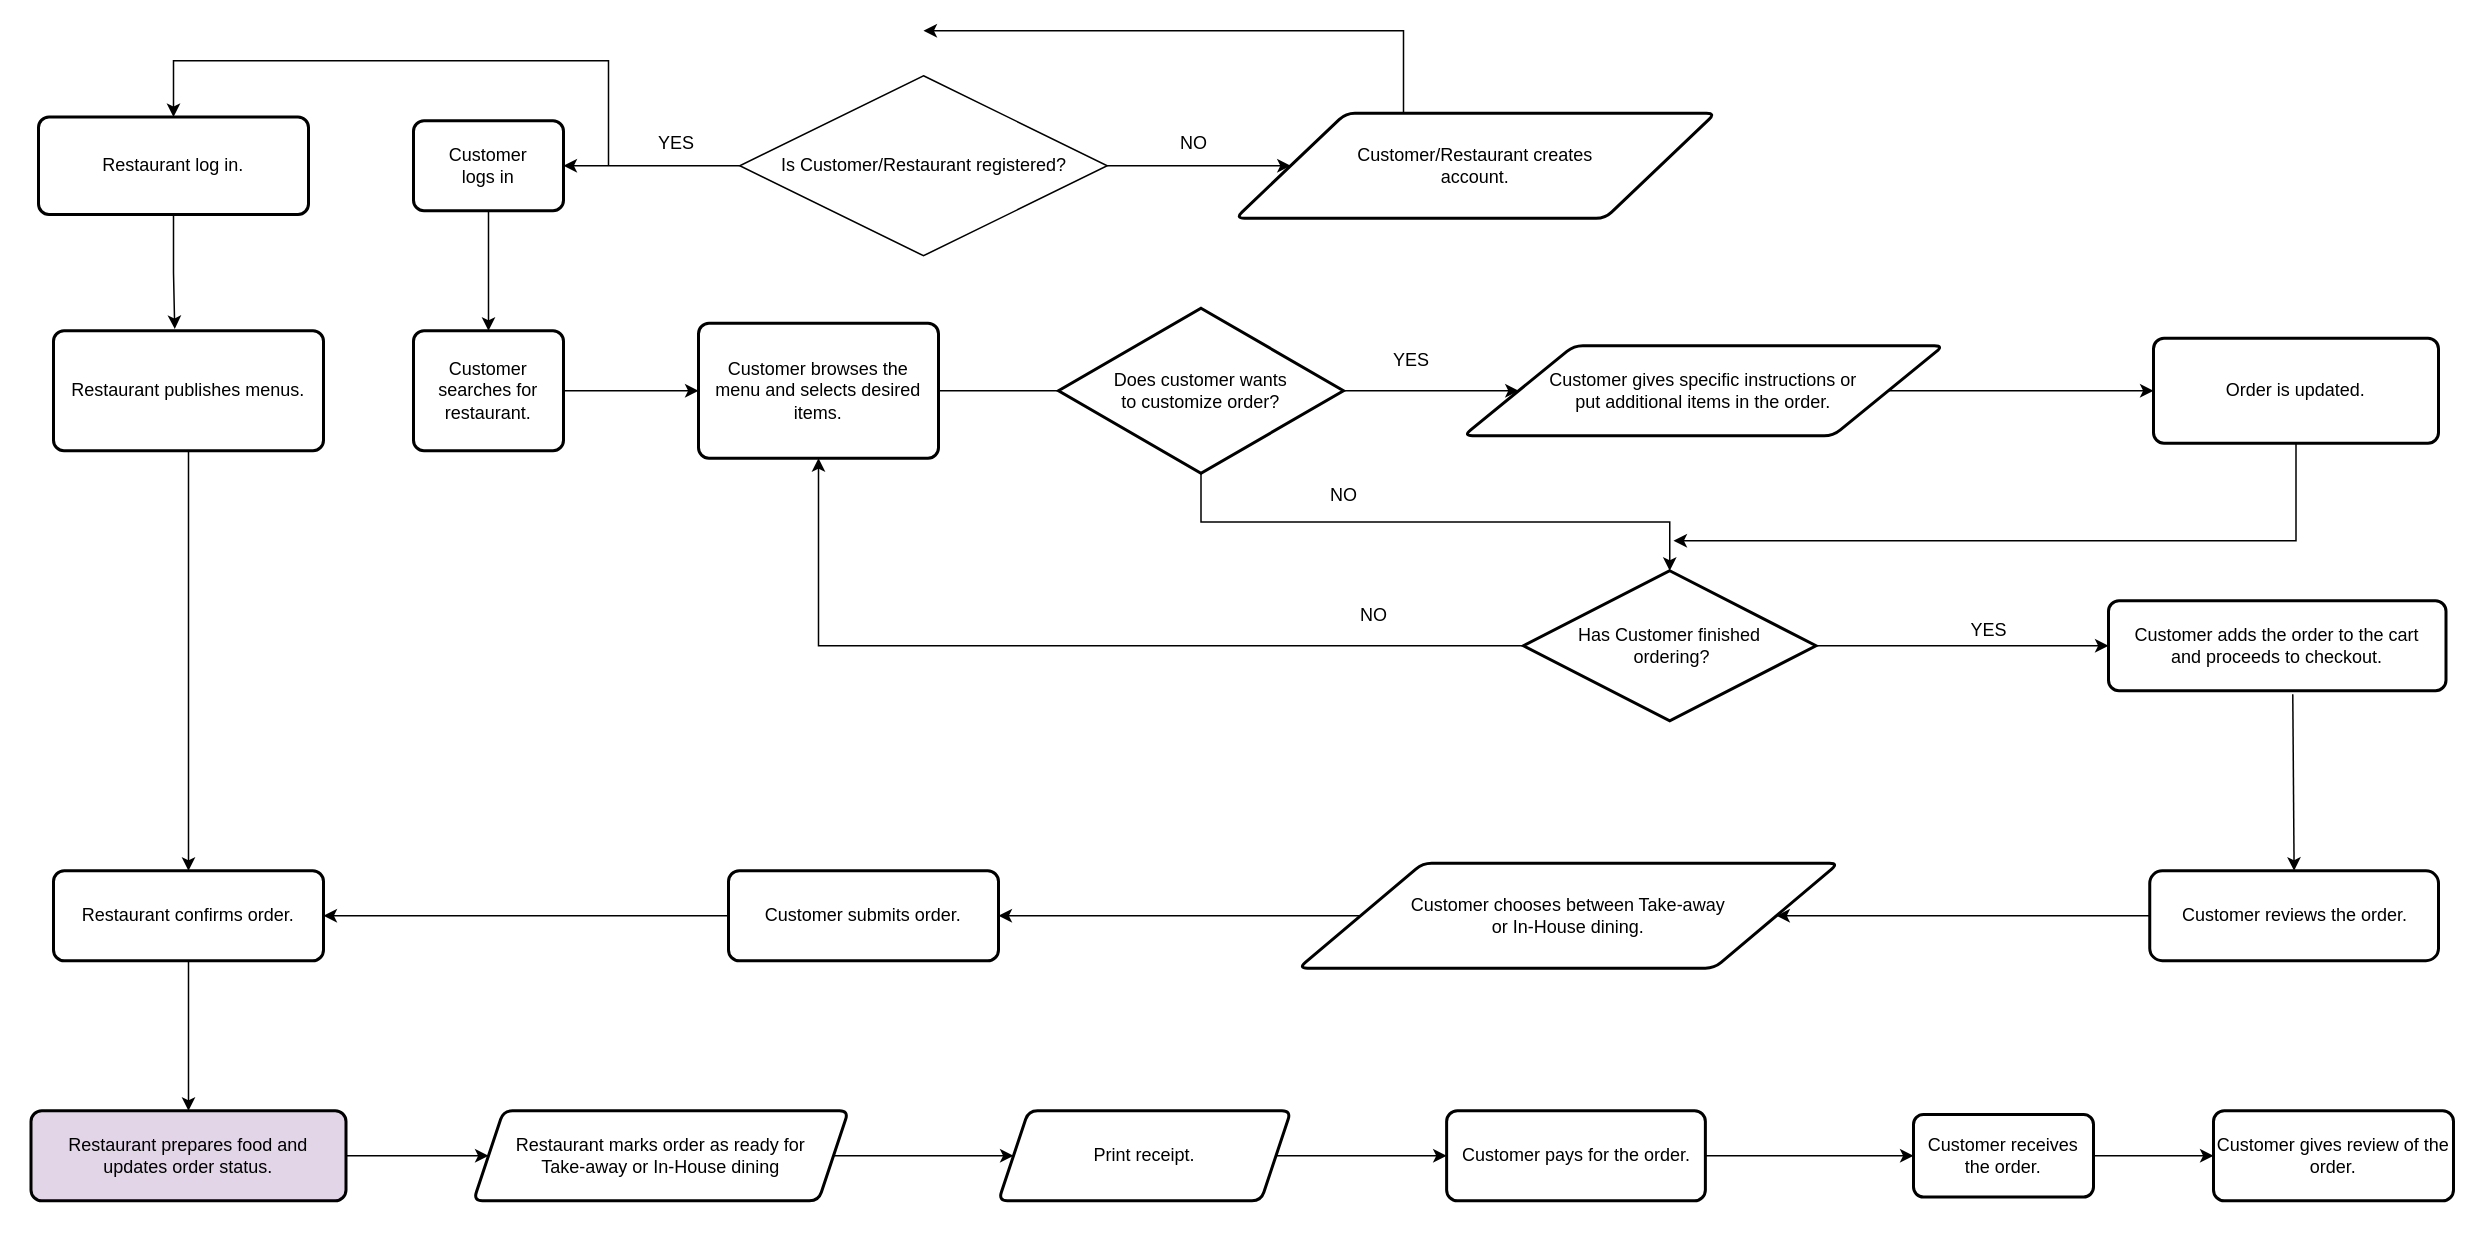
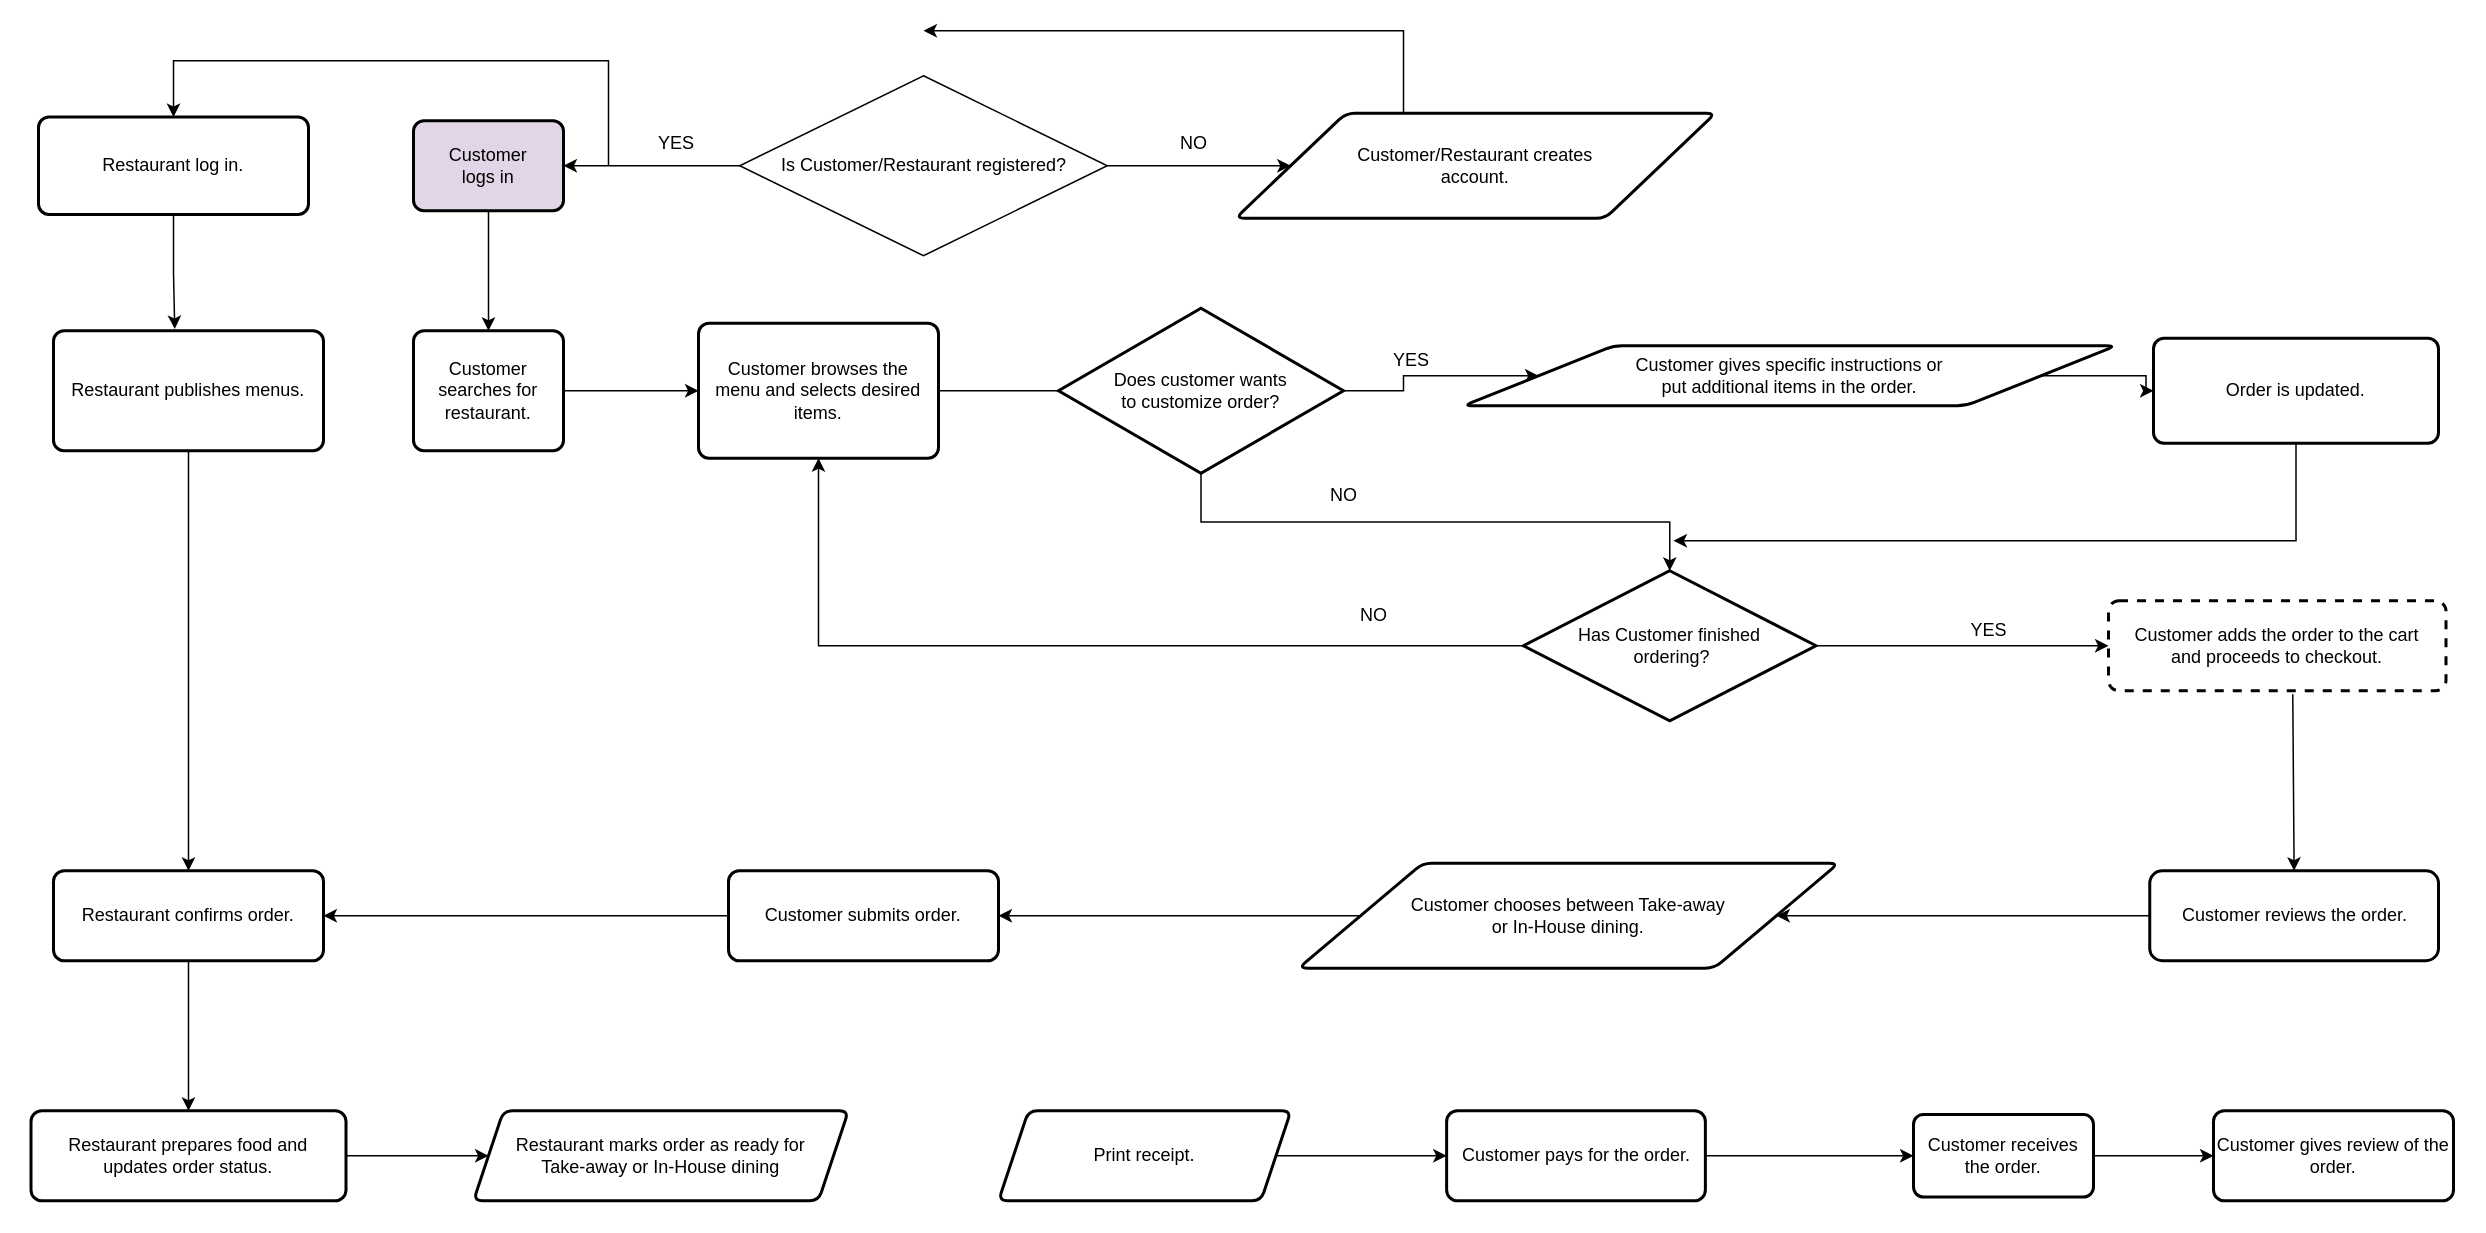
(488, 166) -> (488, 166)
(1703, 391) -> (1790, 376)
(2277, 646) -> (2277, 646)
(188, 1156) -> (188, 1156)
(918, 1156) -> none
